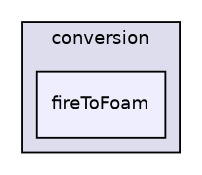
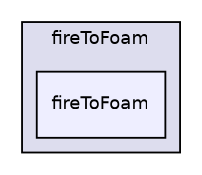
(101, 40) -> (101, 40)
